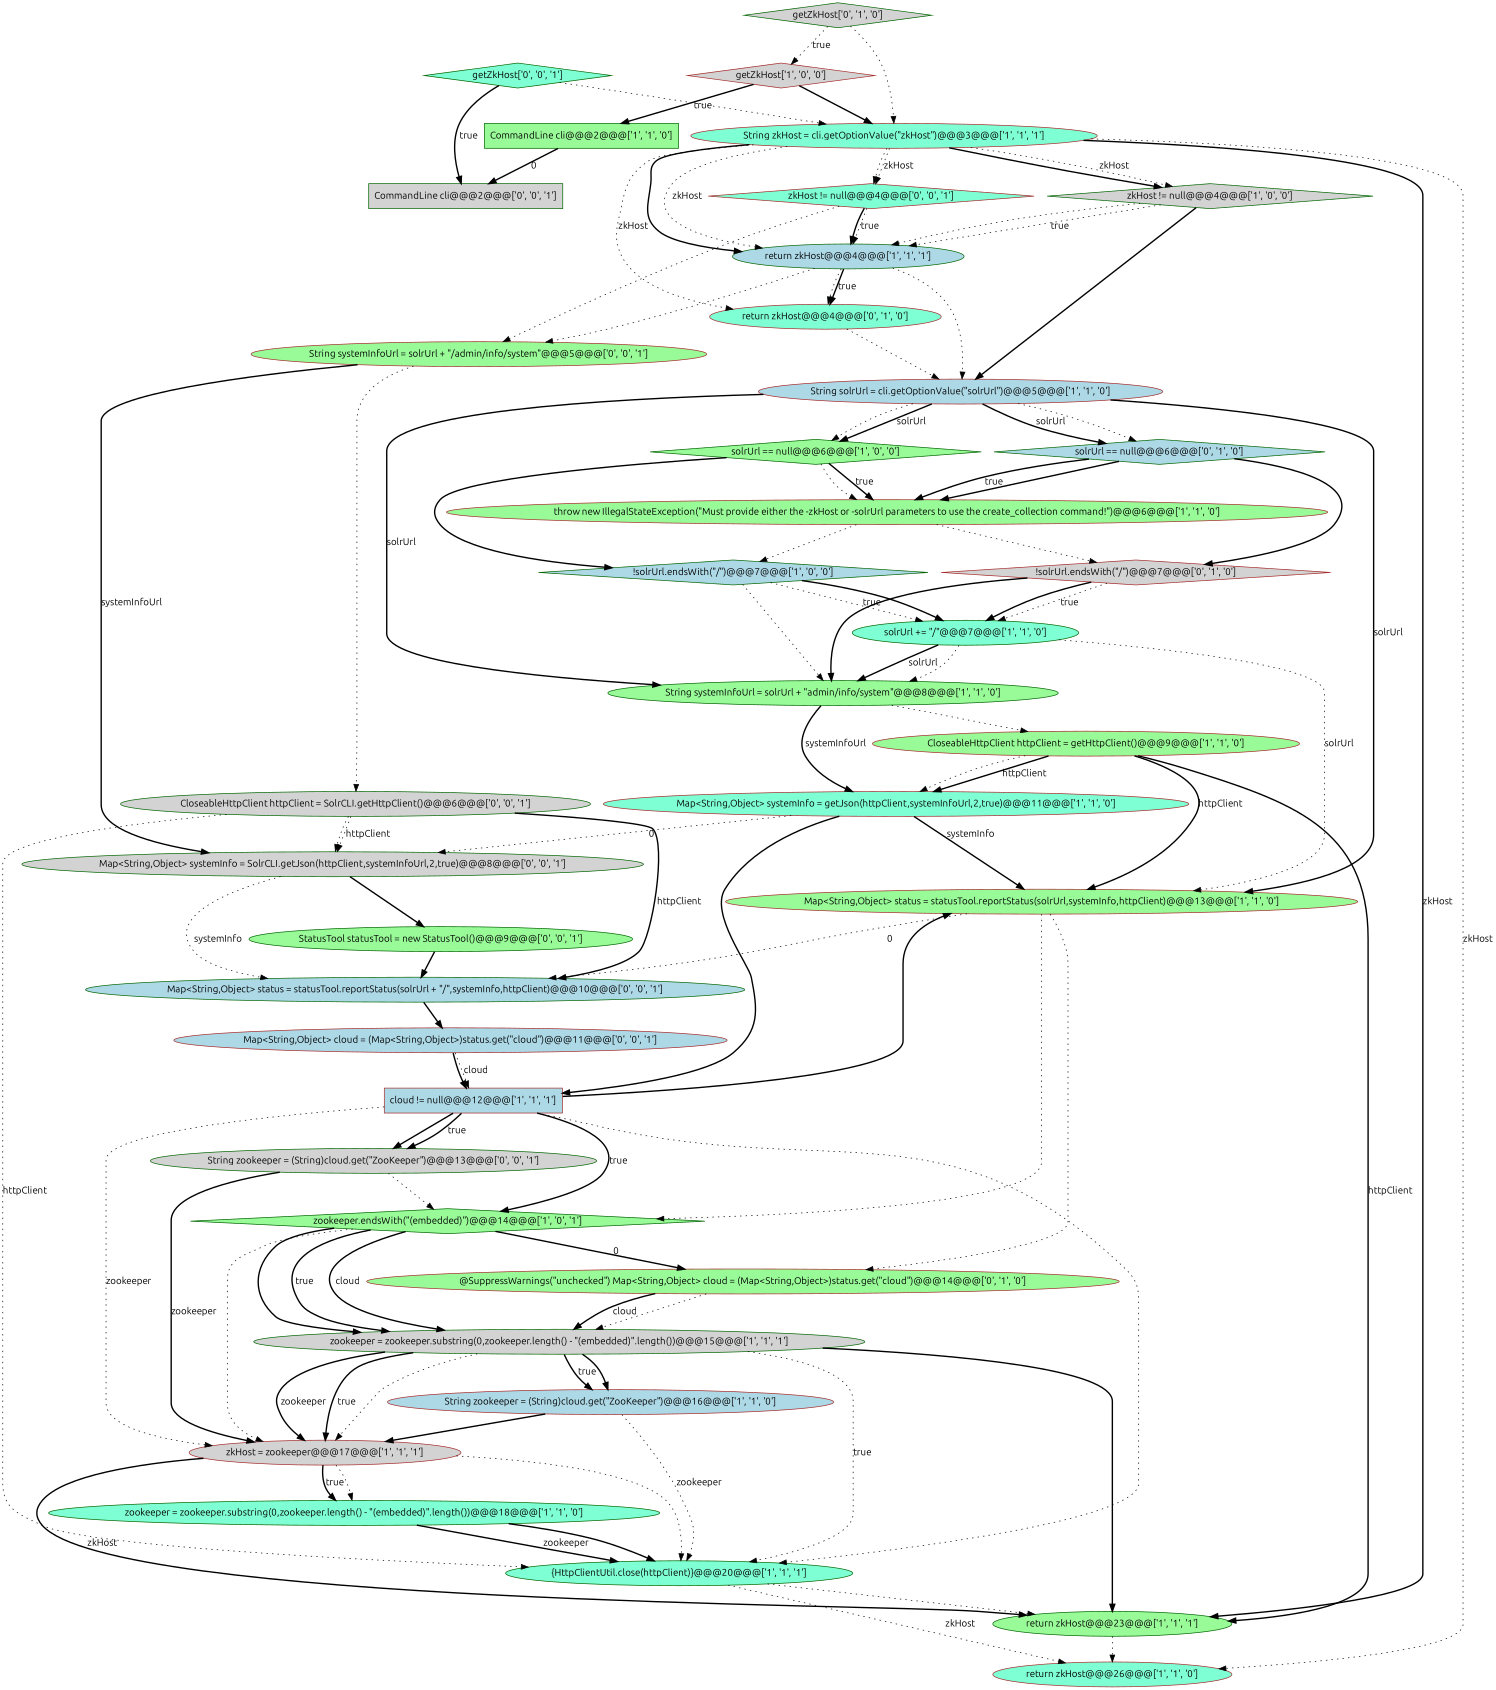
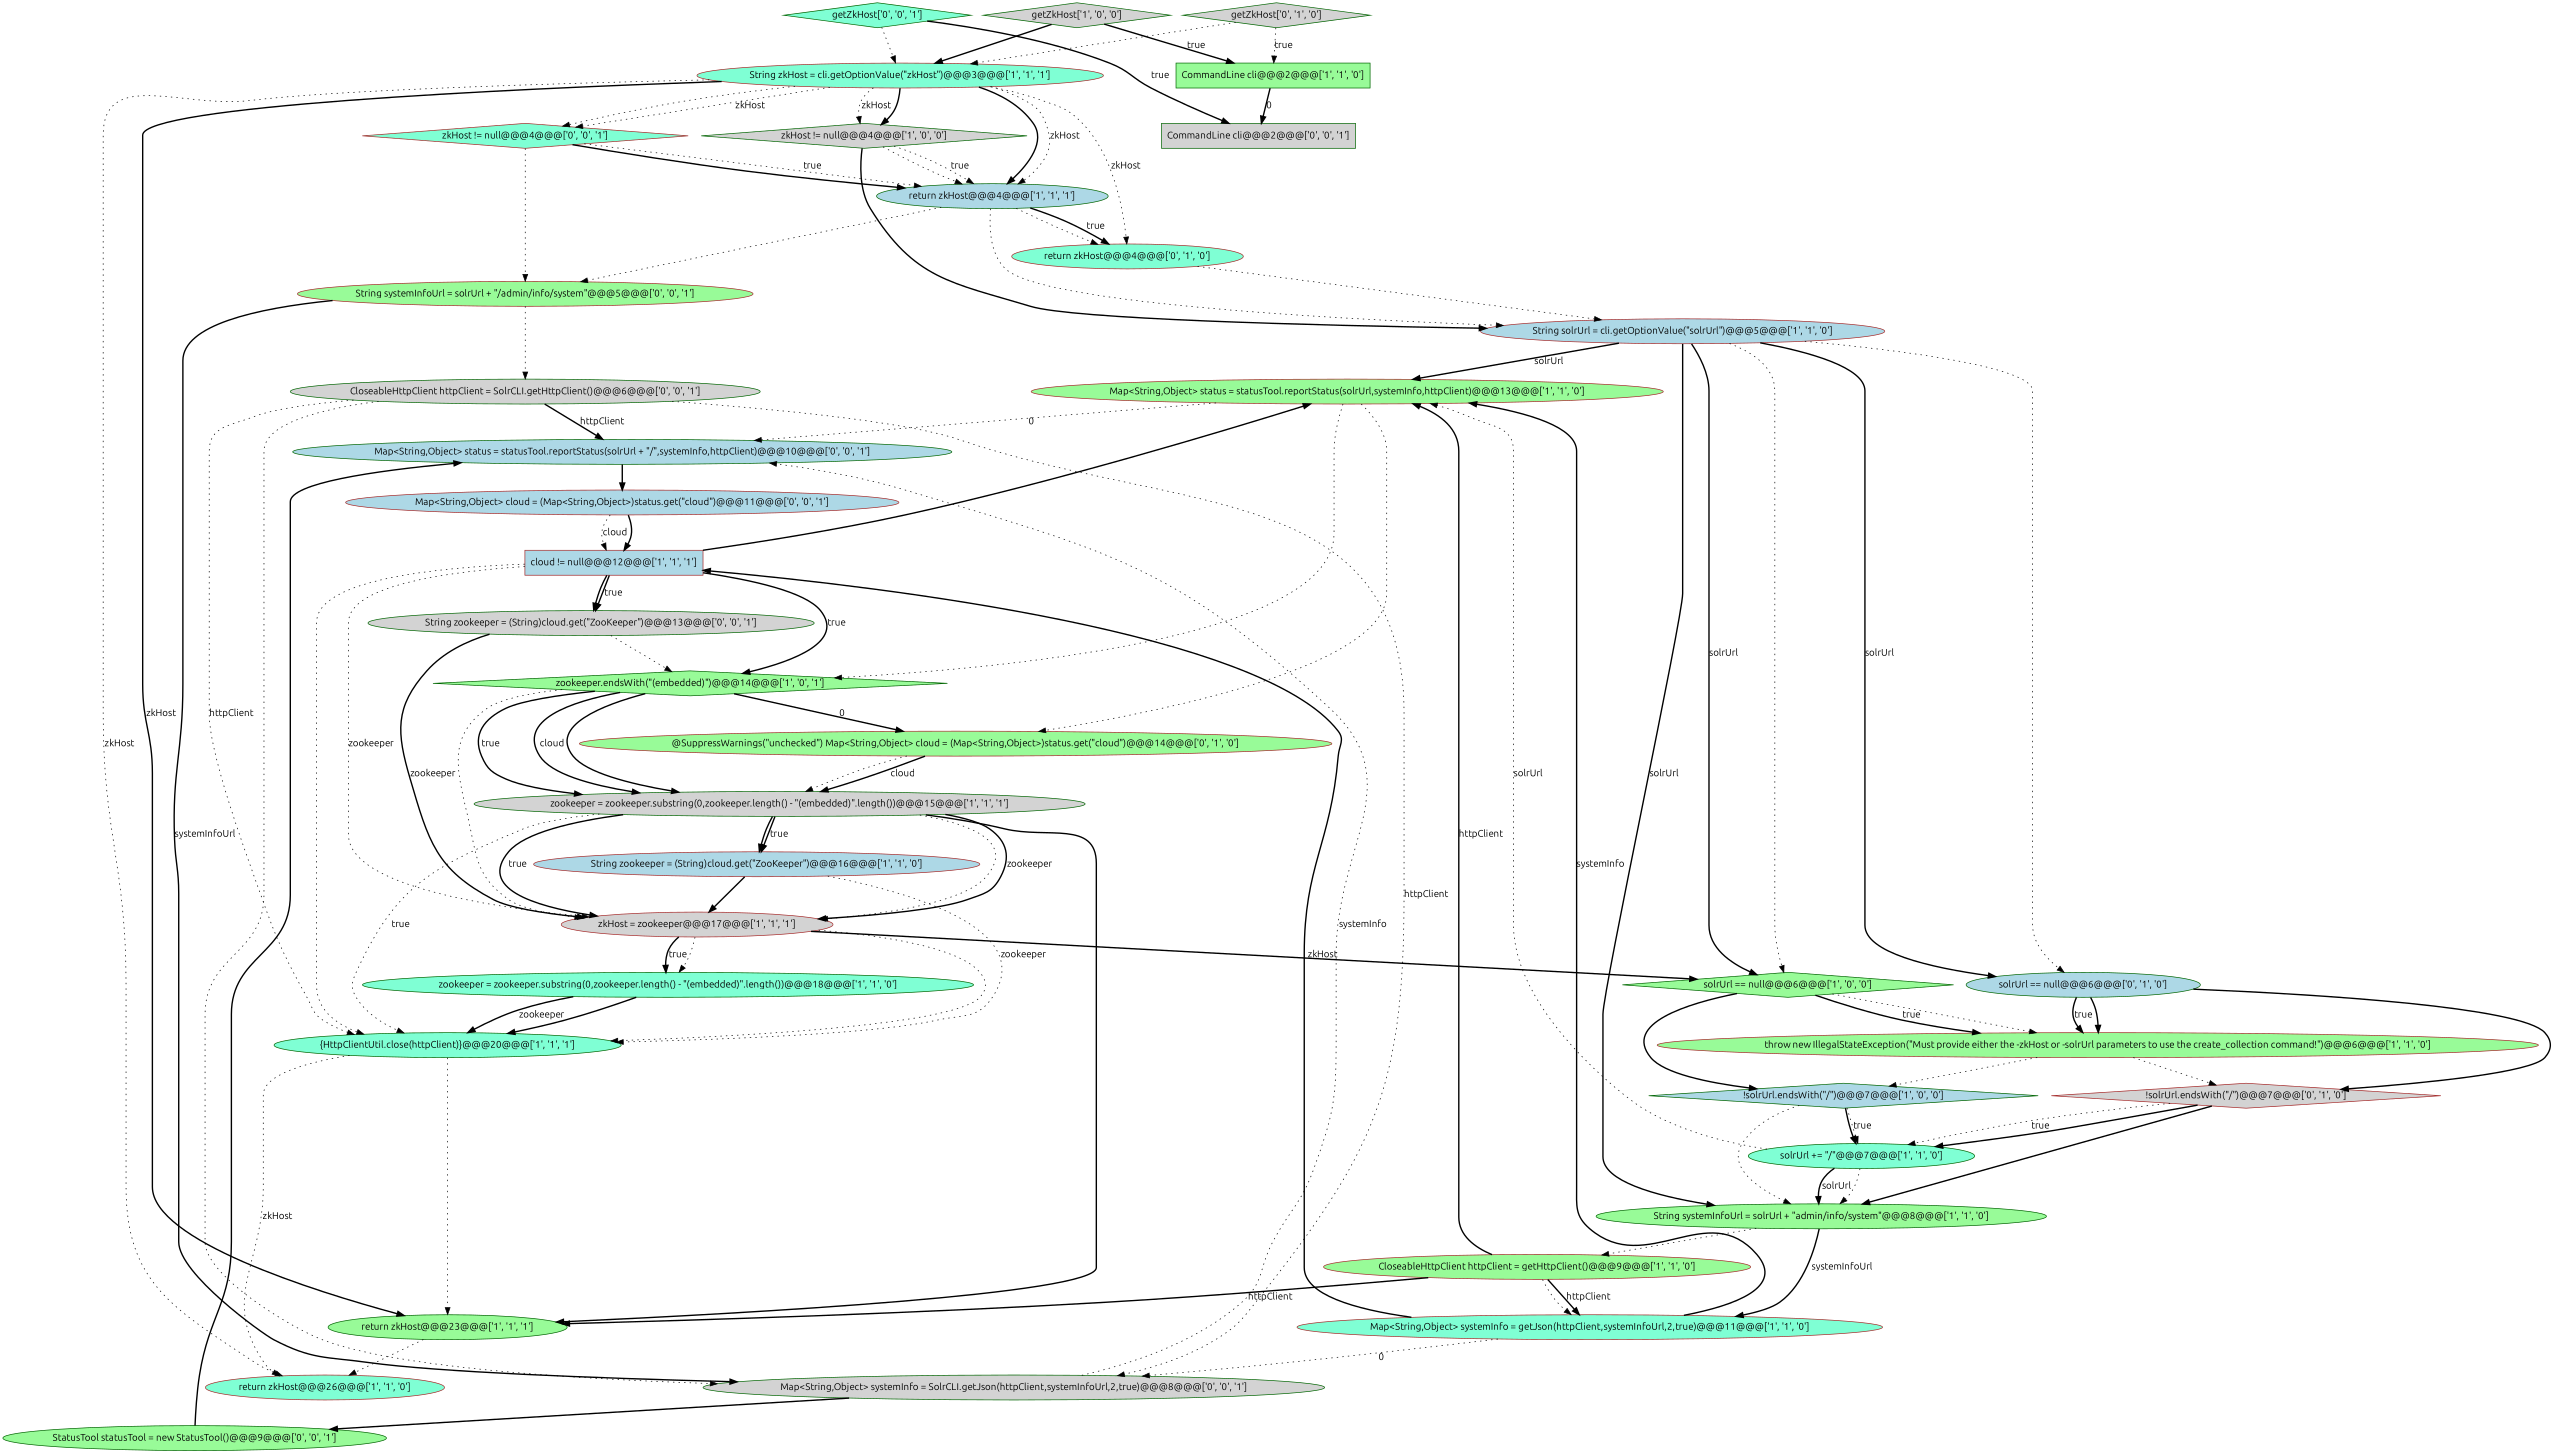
(812, 43) -> (1275, 42)
(781, 76) -> (1077, 15)
(1159, 452) -> (2083, 985)
(428, 1591) -> (1250, 955)
